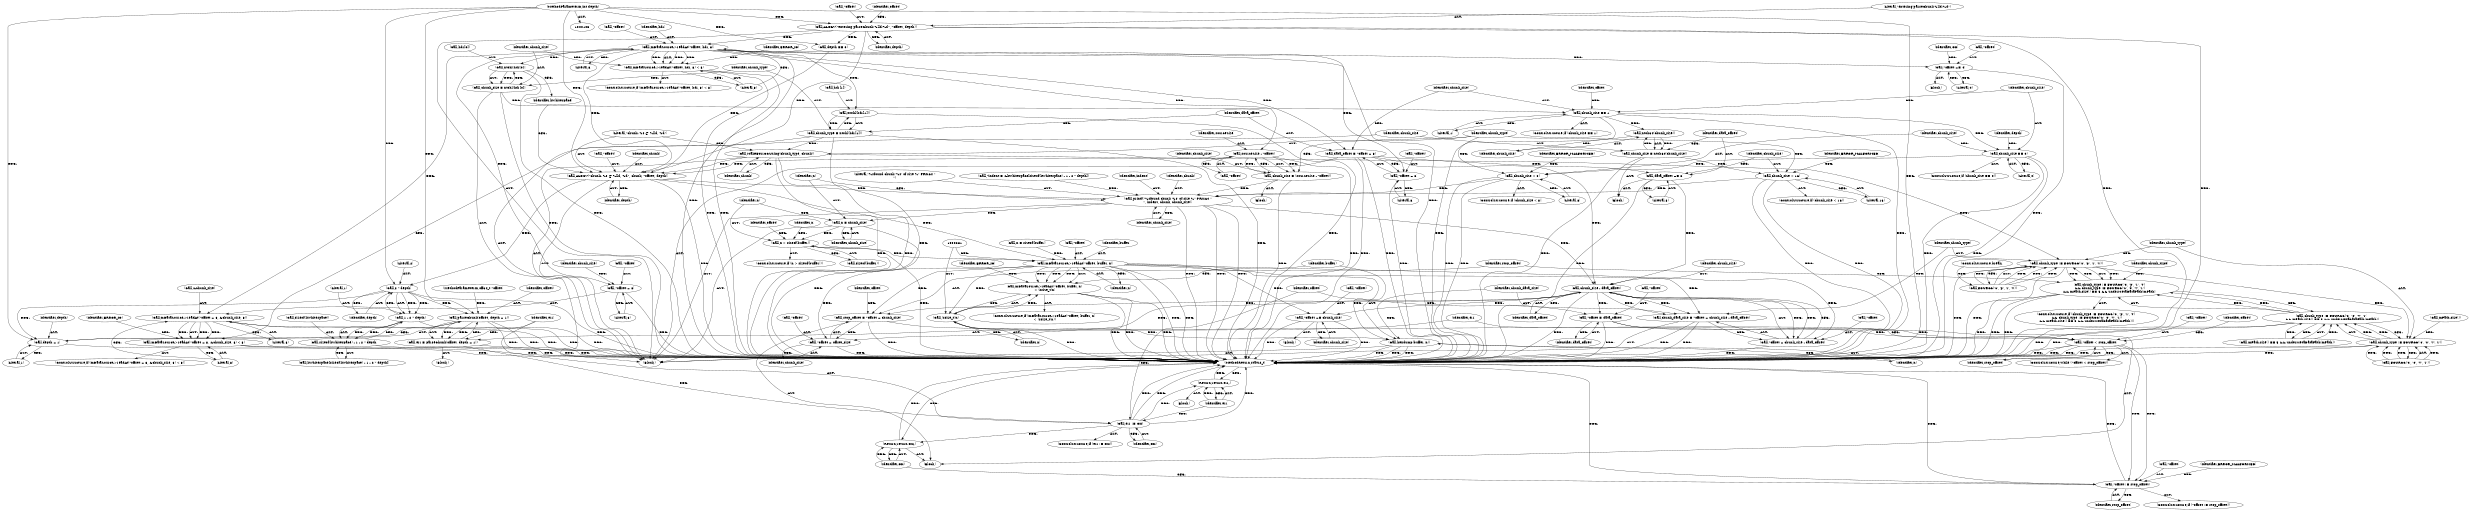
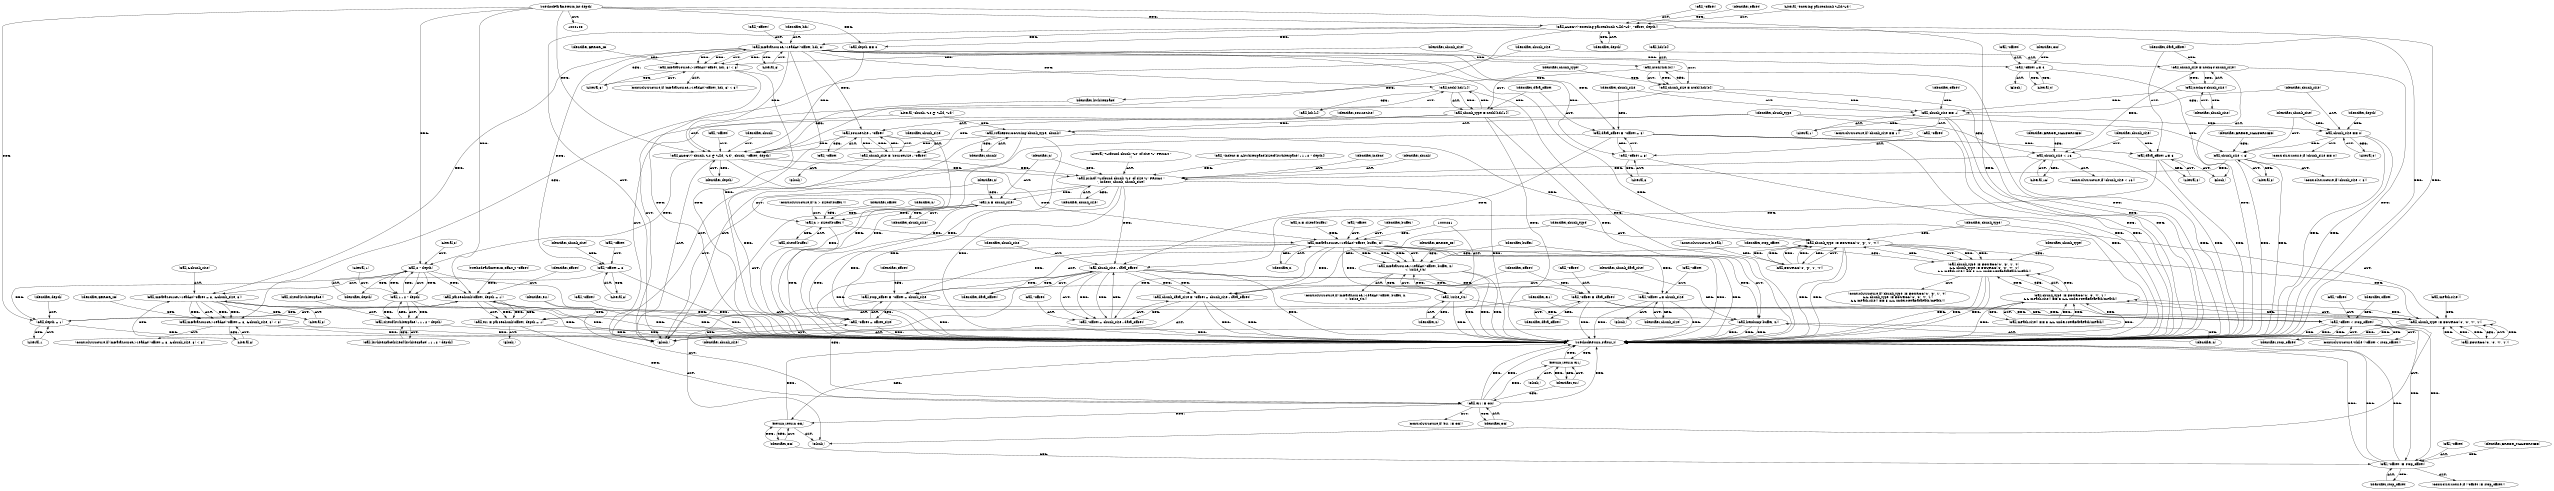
none -> (1380, 96)
(1623, 122) -> (2073, 101)
(790, 252) -> (812, 213)
